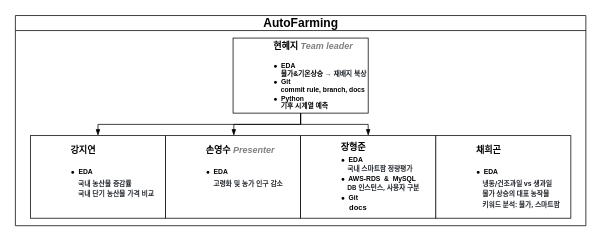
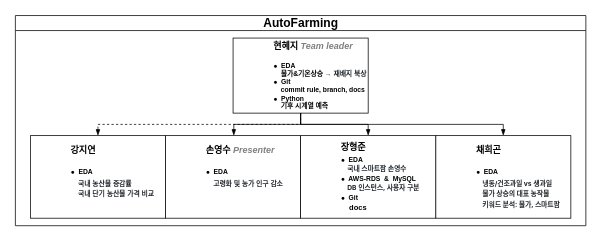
(163, 124) -> (163, 124)
none -> (438, 124)
(388, 177) -> (388, 177)
